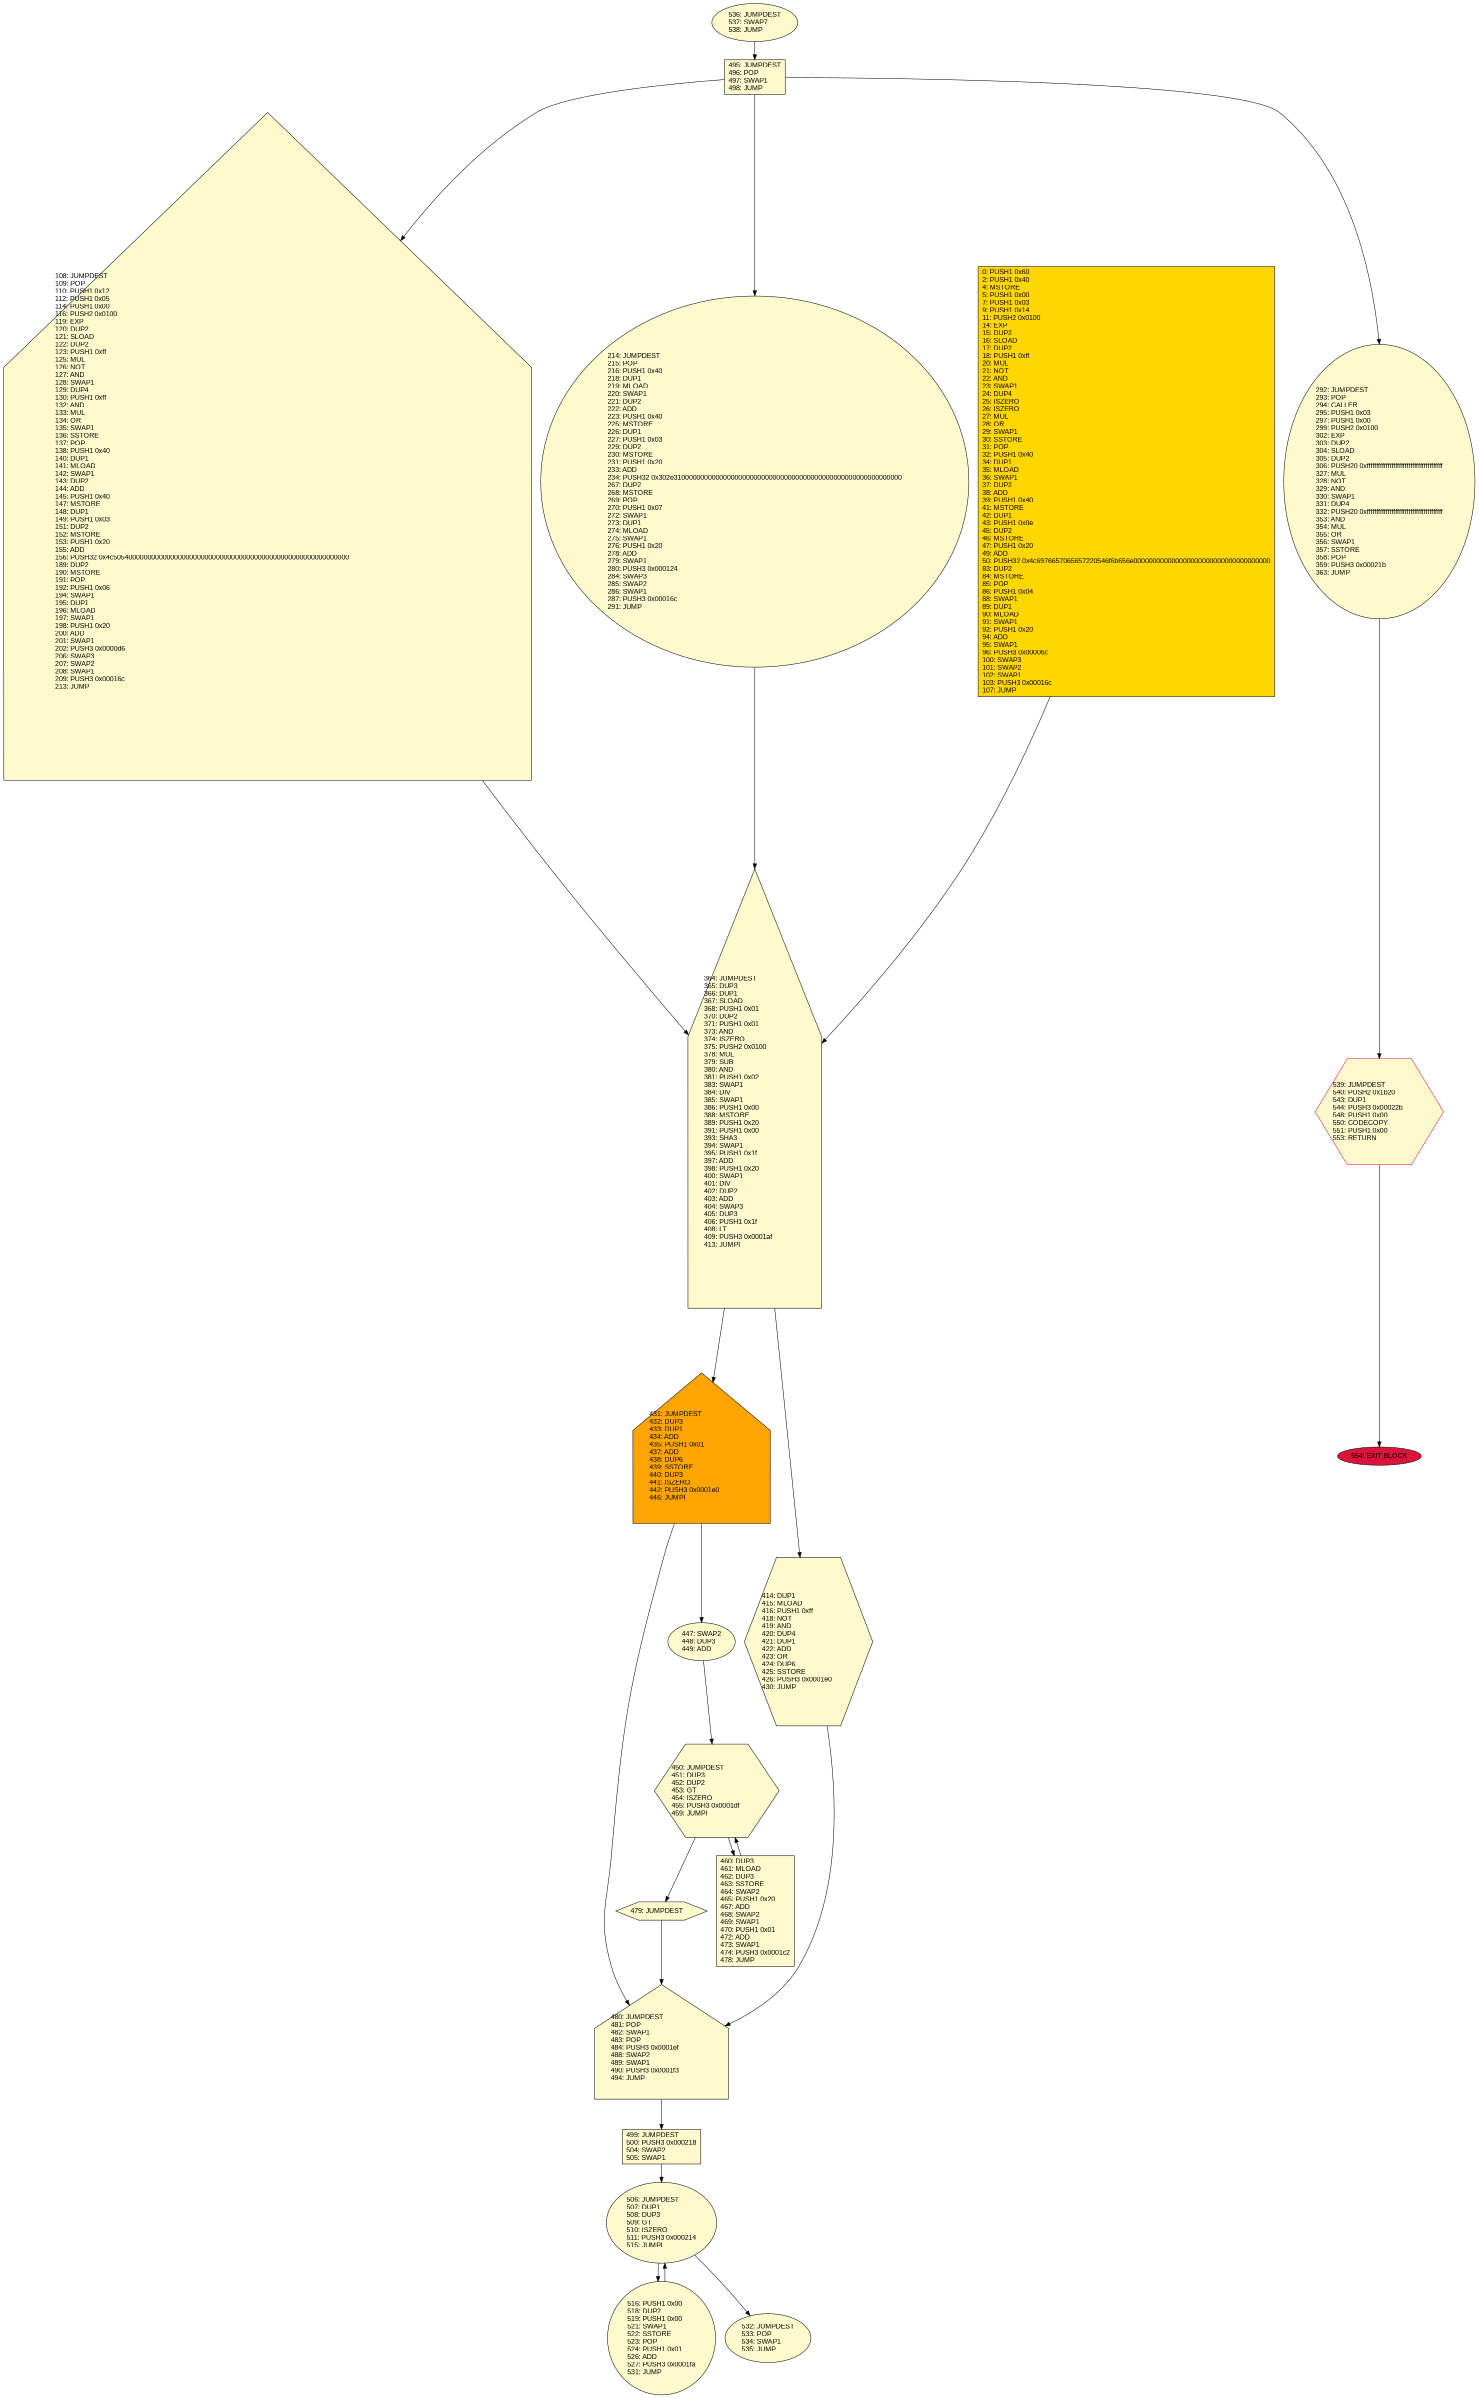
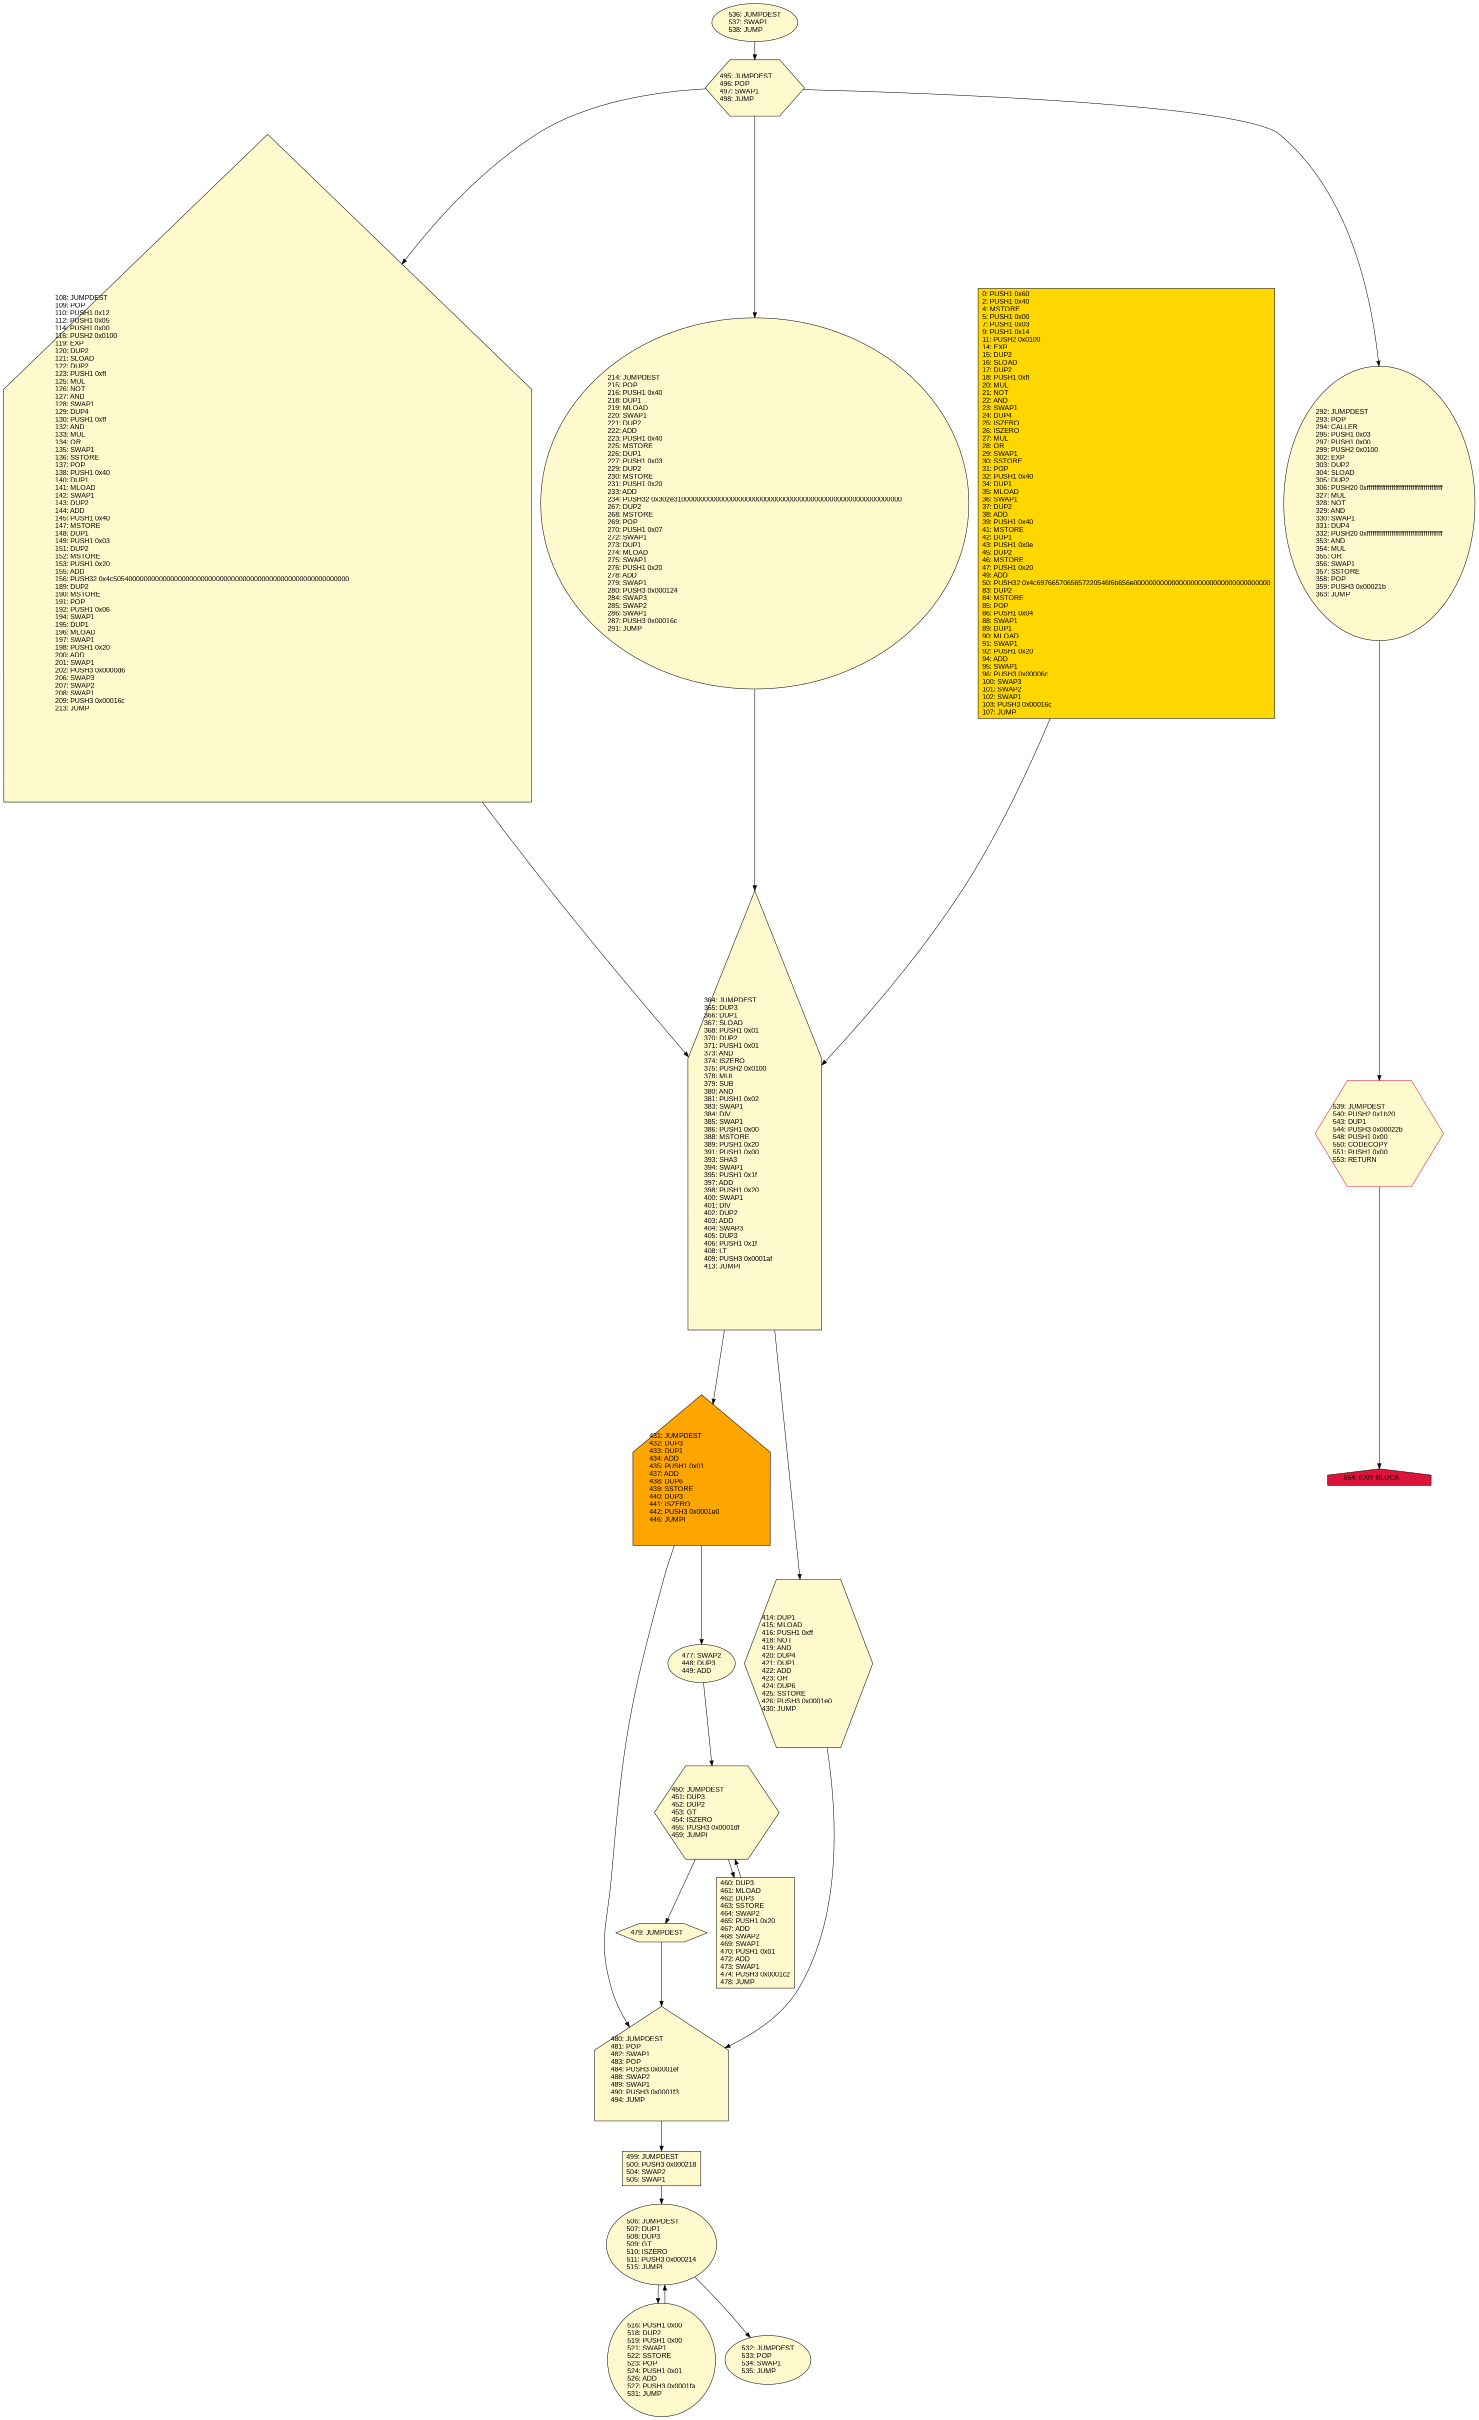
(755, 23) -> (755, 23)
(755, 77) -> (755, 88)
(1379, 1456) -> (1379, 1478)
(702, 1642) -> (702, 1664)
